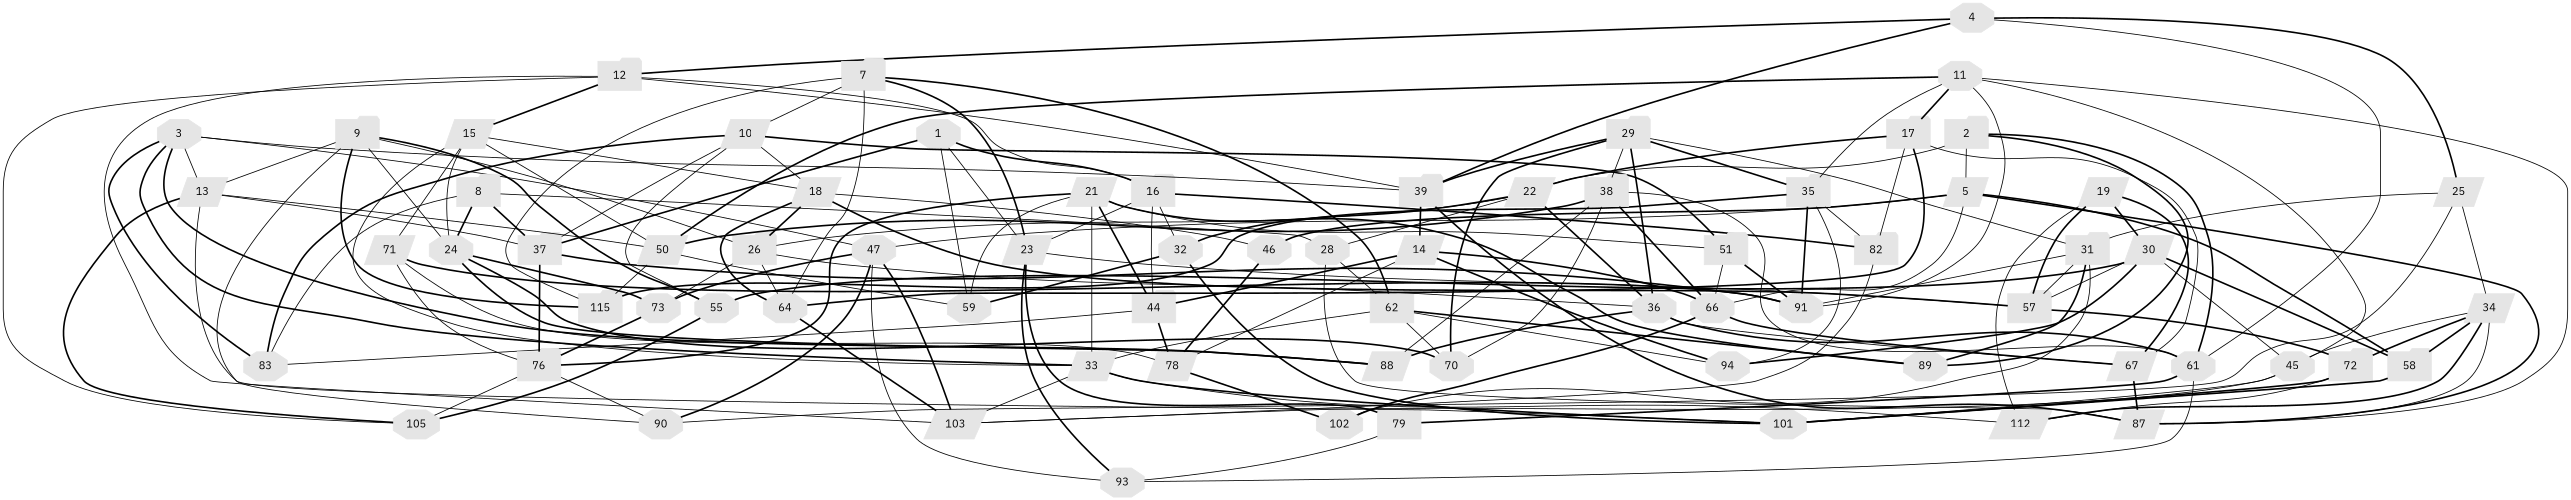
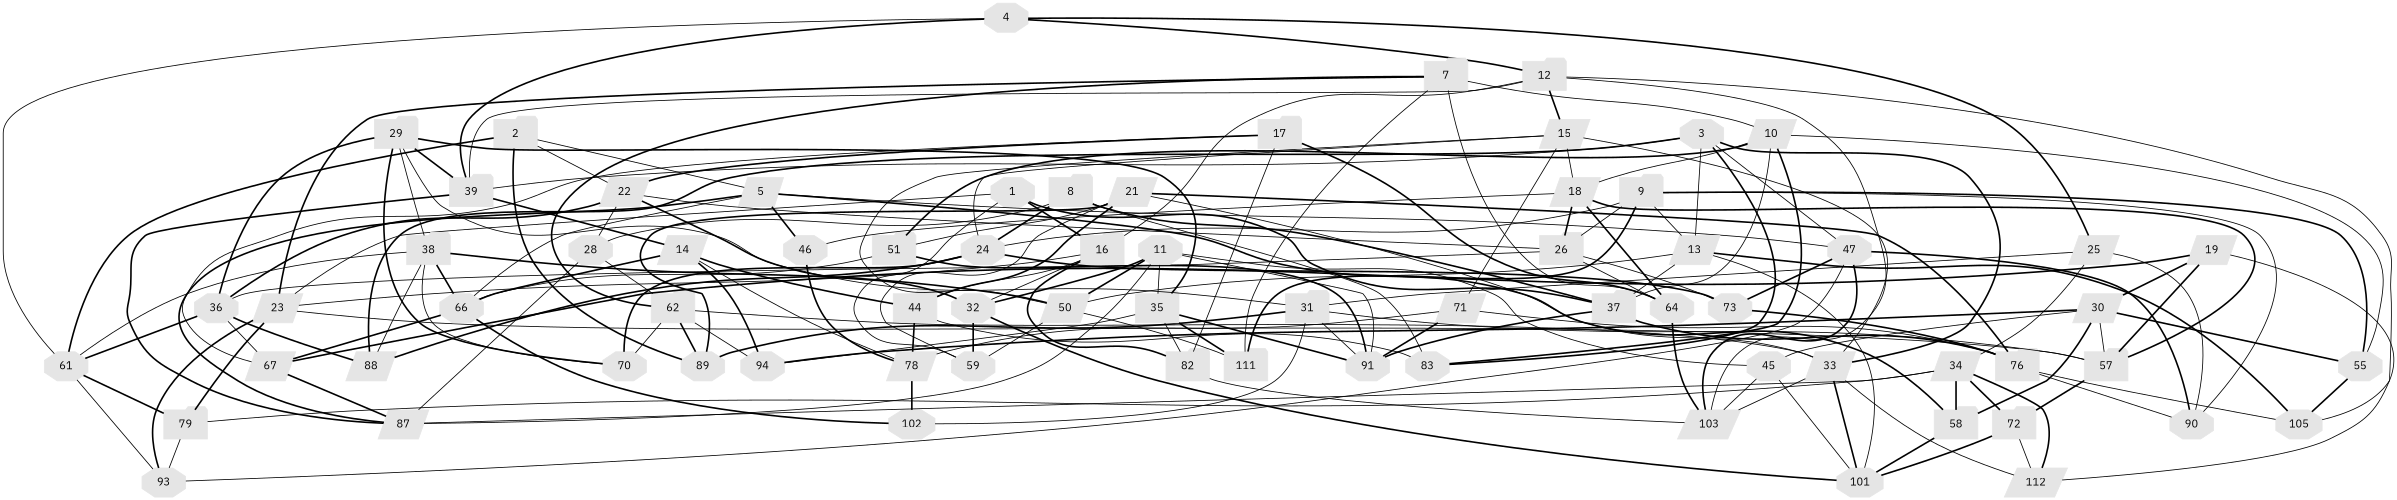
(1935, 104) -> (1070, 283)
(600, 308) -> (1246, 366)
(2387, 332) -> (941, 401)
